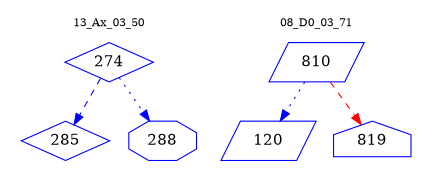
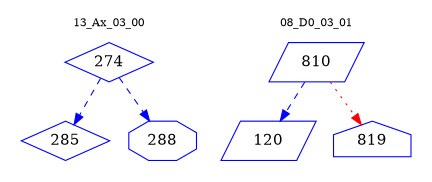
(109, 23) -> (109, 23)
(317, 23) -> (317, 23)
(131, 95) -> (131, 95)
(295, 97) -> (295, 97)
(343, 99) -> (343, 99)
